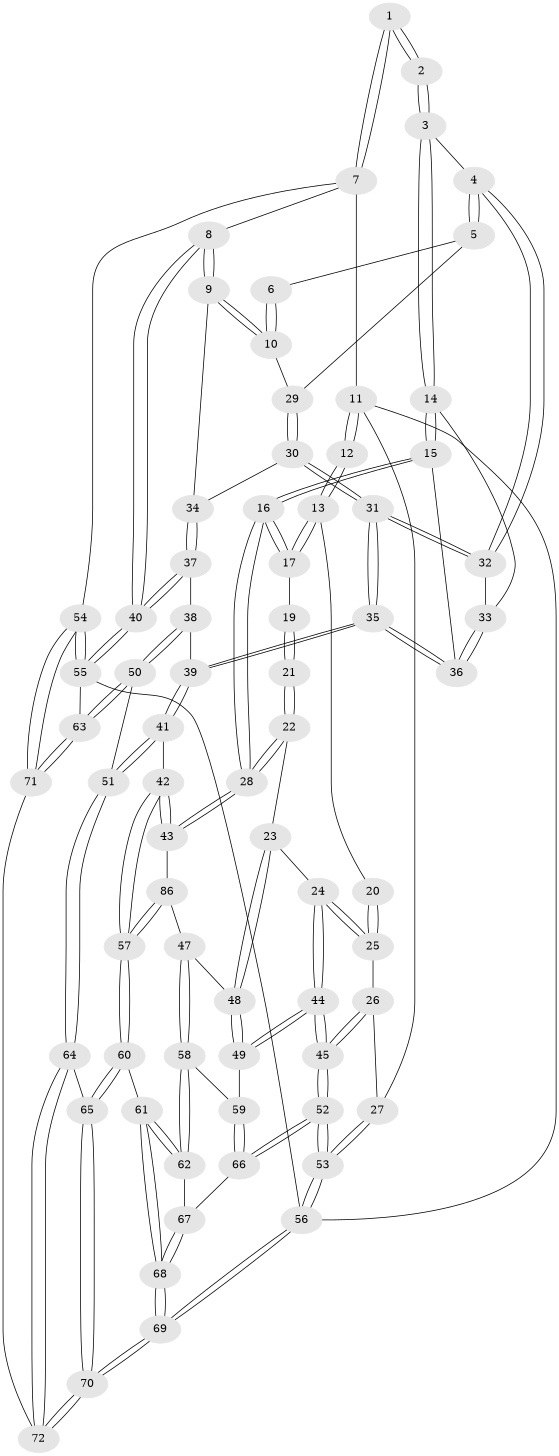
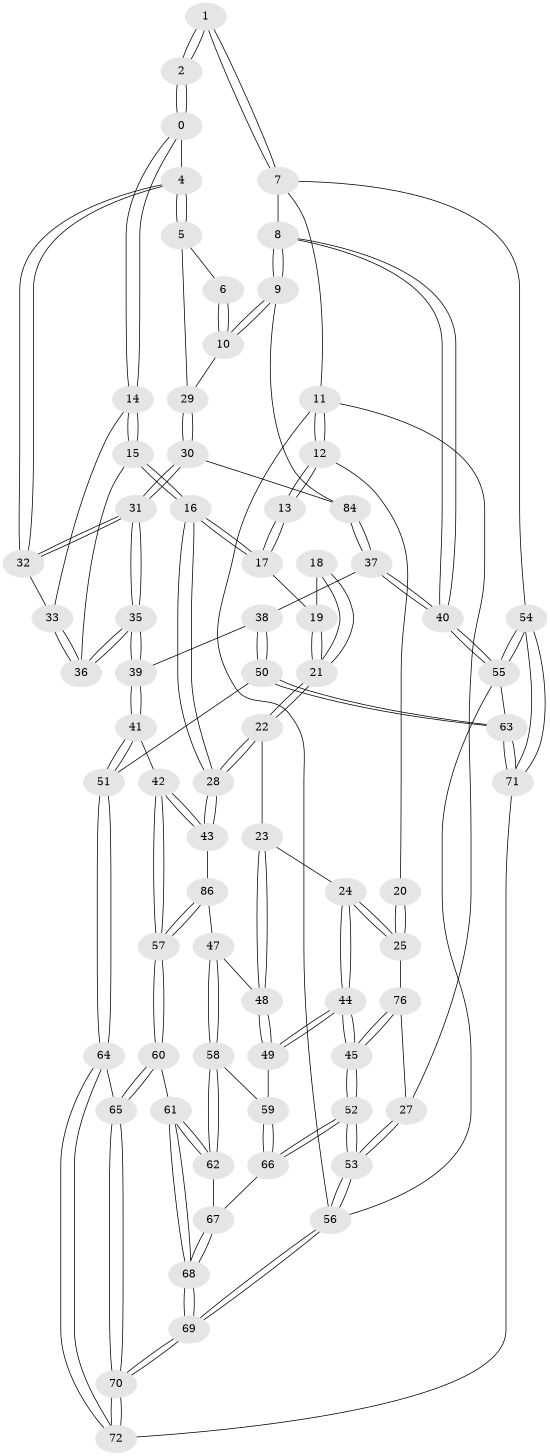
(425, 126) -> (182, 126)
(193, 509) -> (350, 509)
none -> (317, 564)
(331, 704) -> (402, 657)
(373, 1001) -> (400, 1001)
